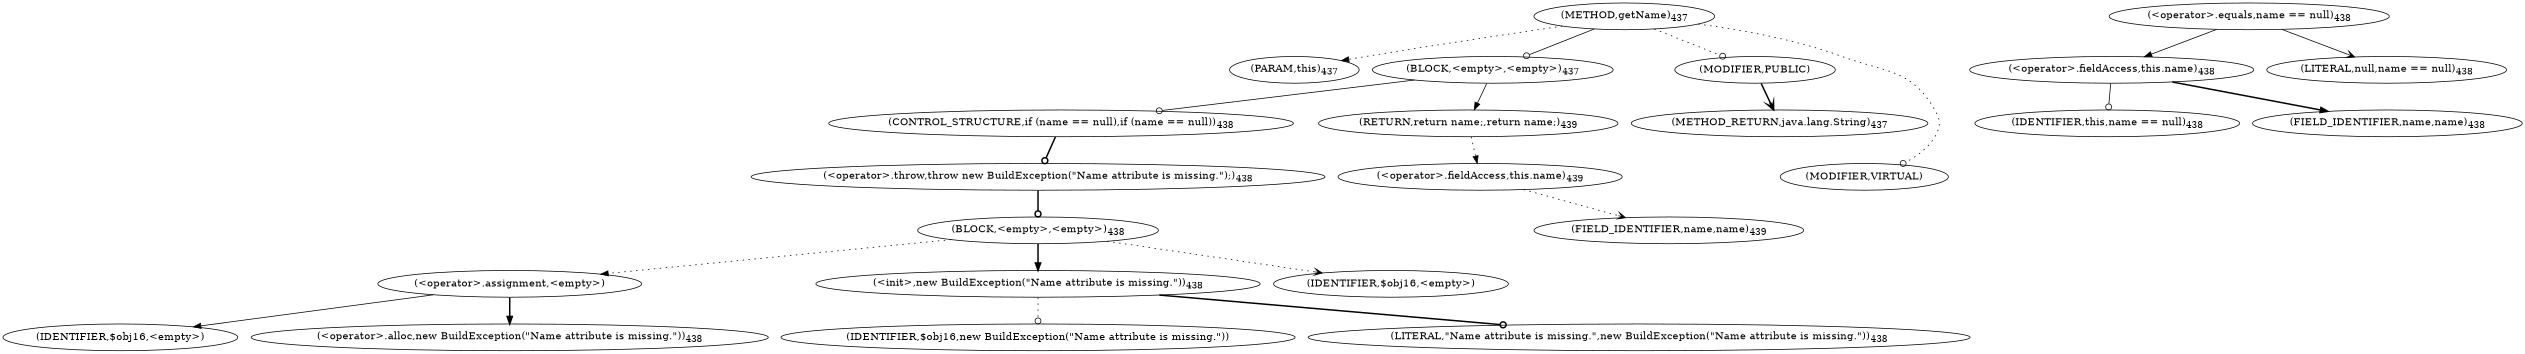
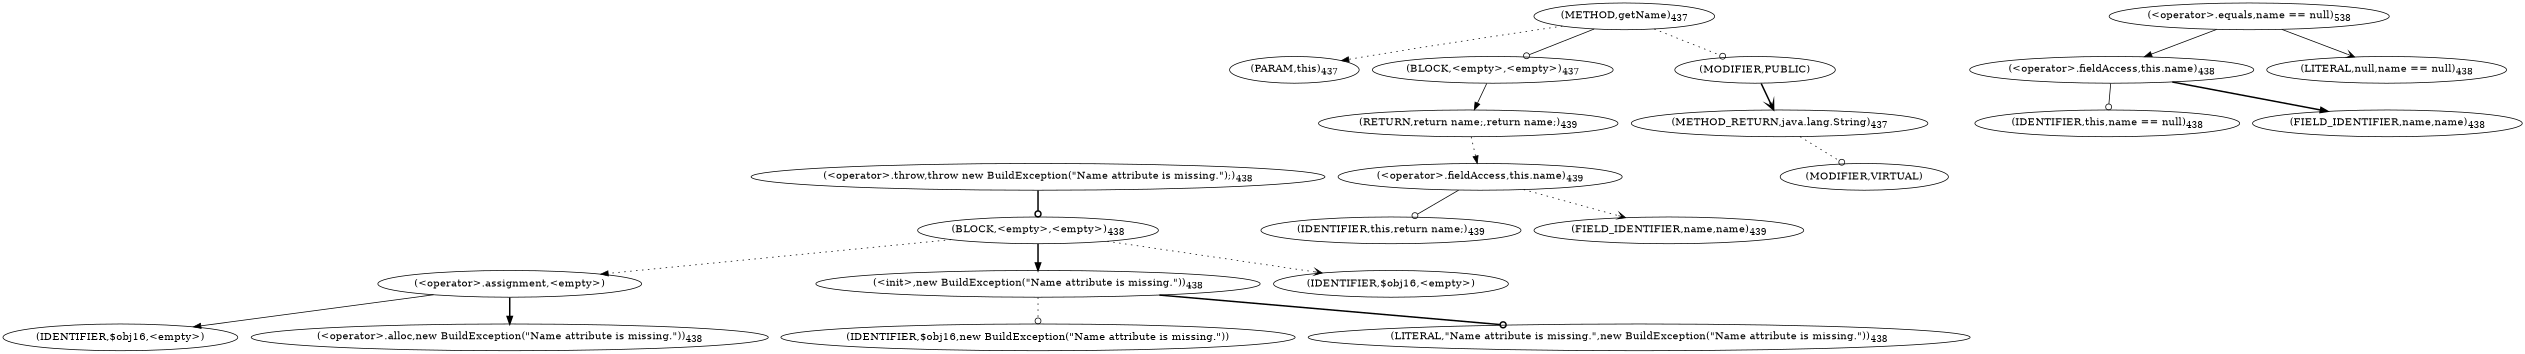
(2342, 15) -> (2342, 15)
(1857, 61) -> (1820, 149)
(1061, 123) -> none
none -> (1391, 230)
